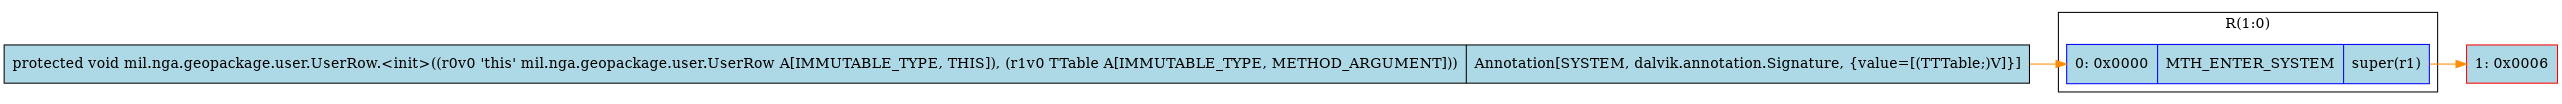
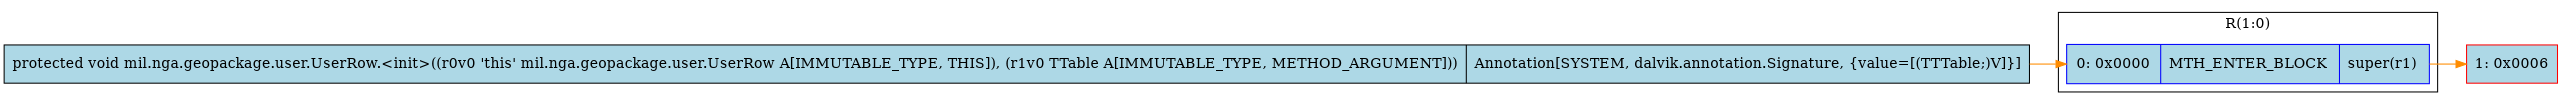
(2251, 64) -> (2249, 64)
